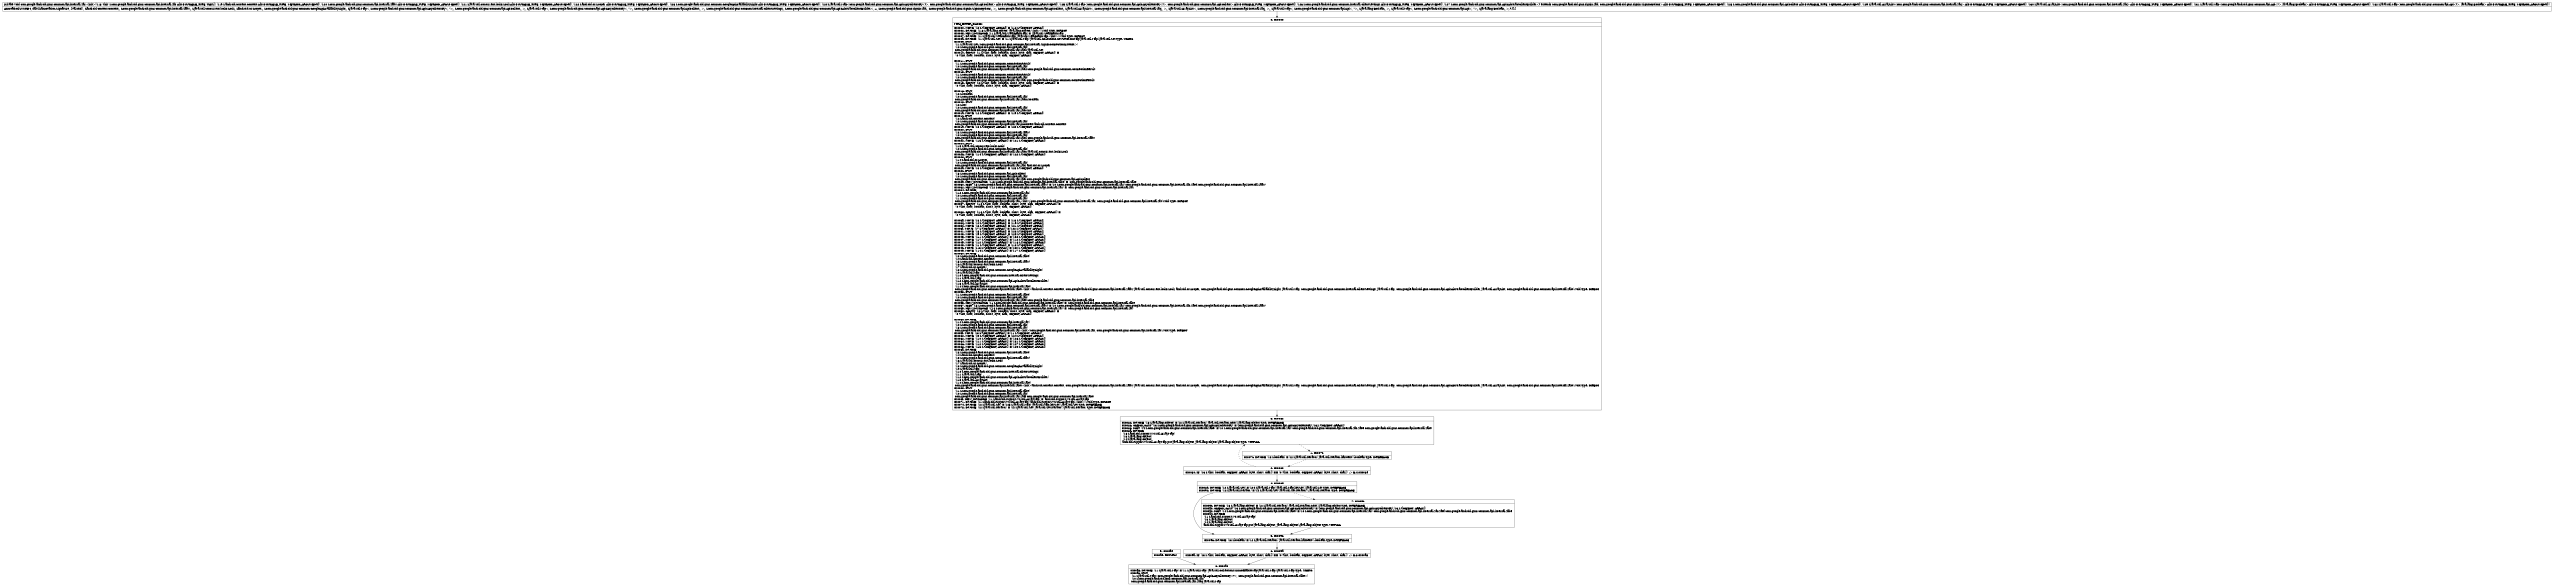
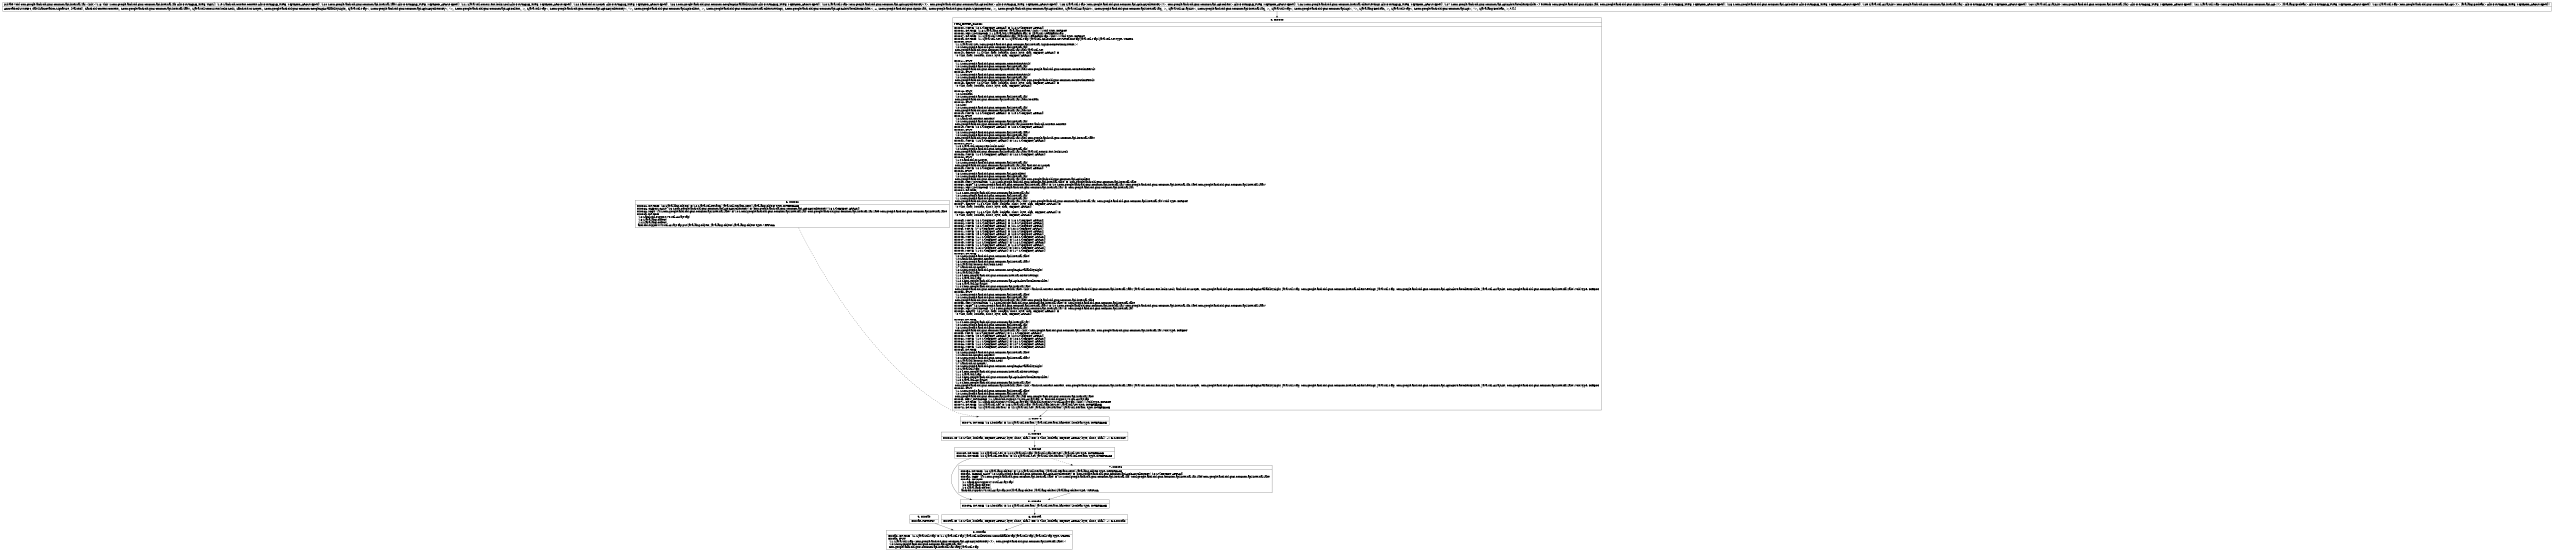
(1277, 412) -> (1044, 413)
(1241, 460) -> none
